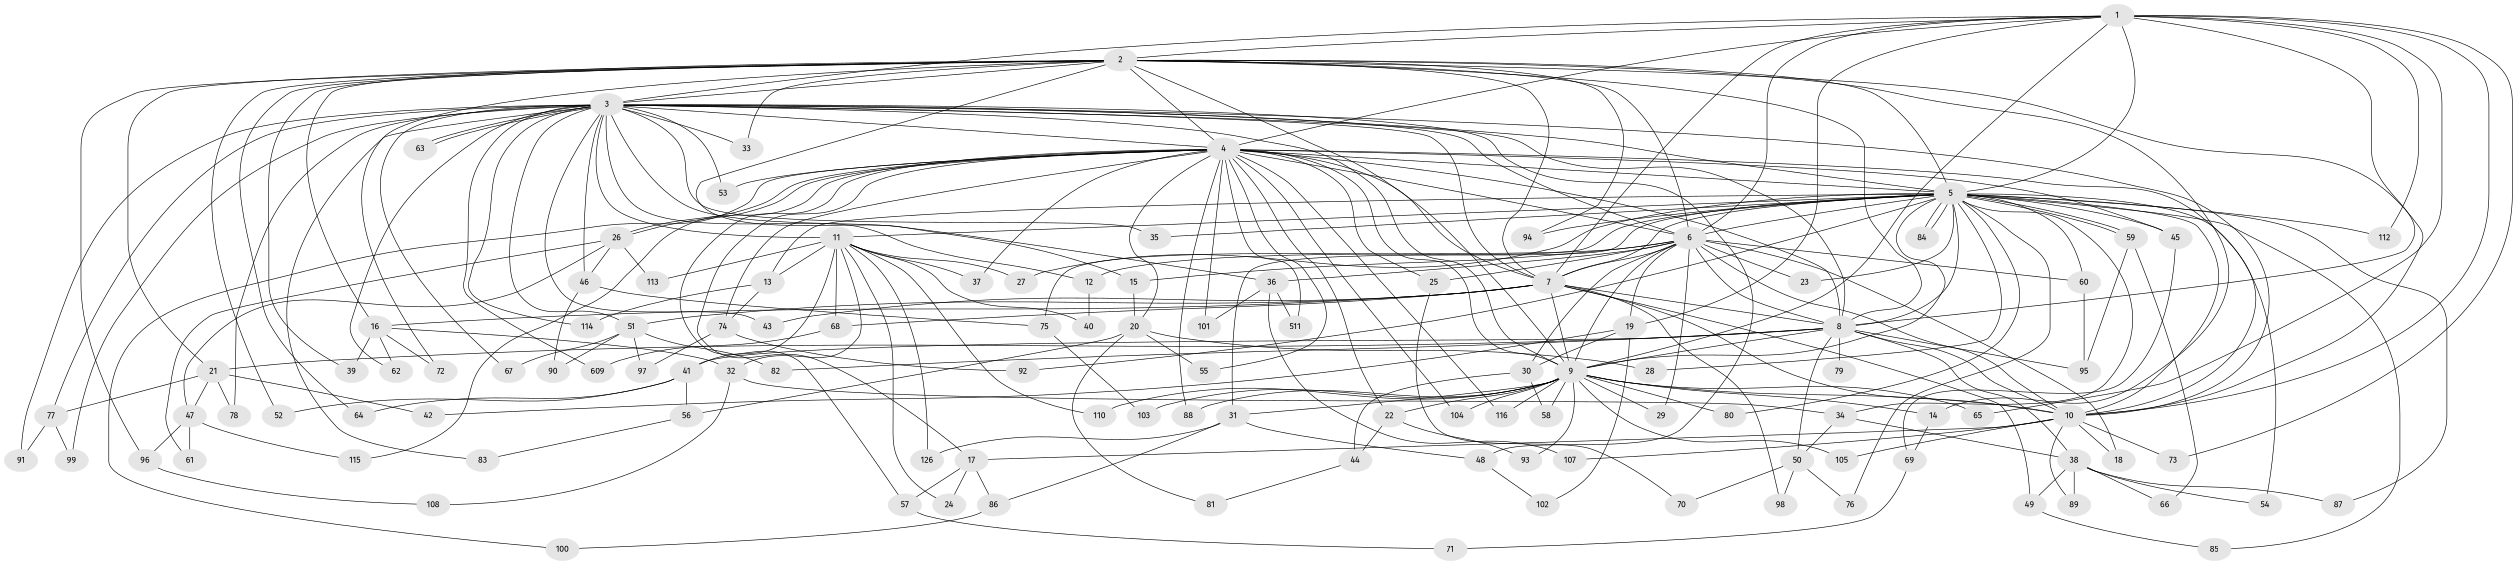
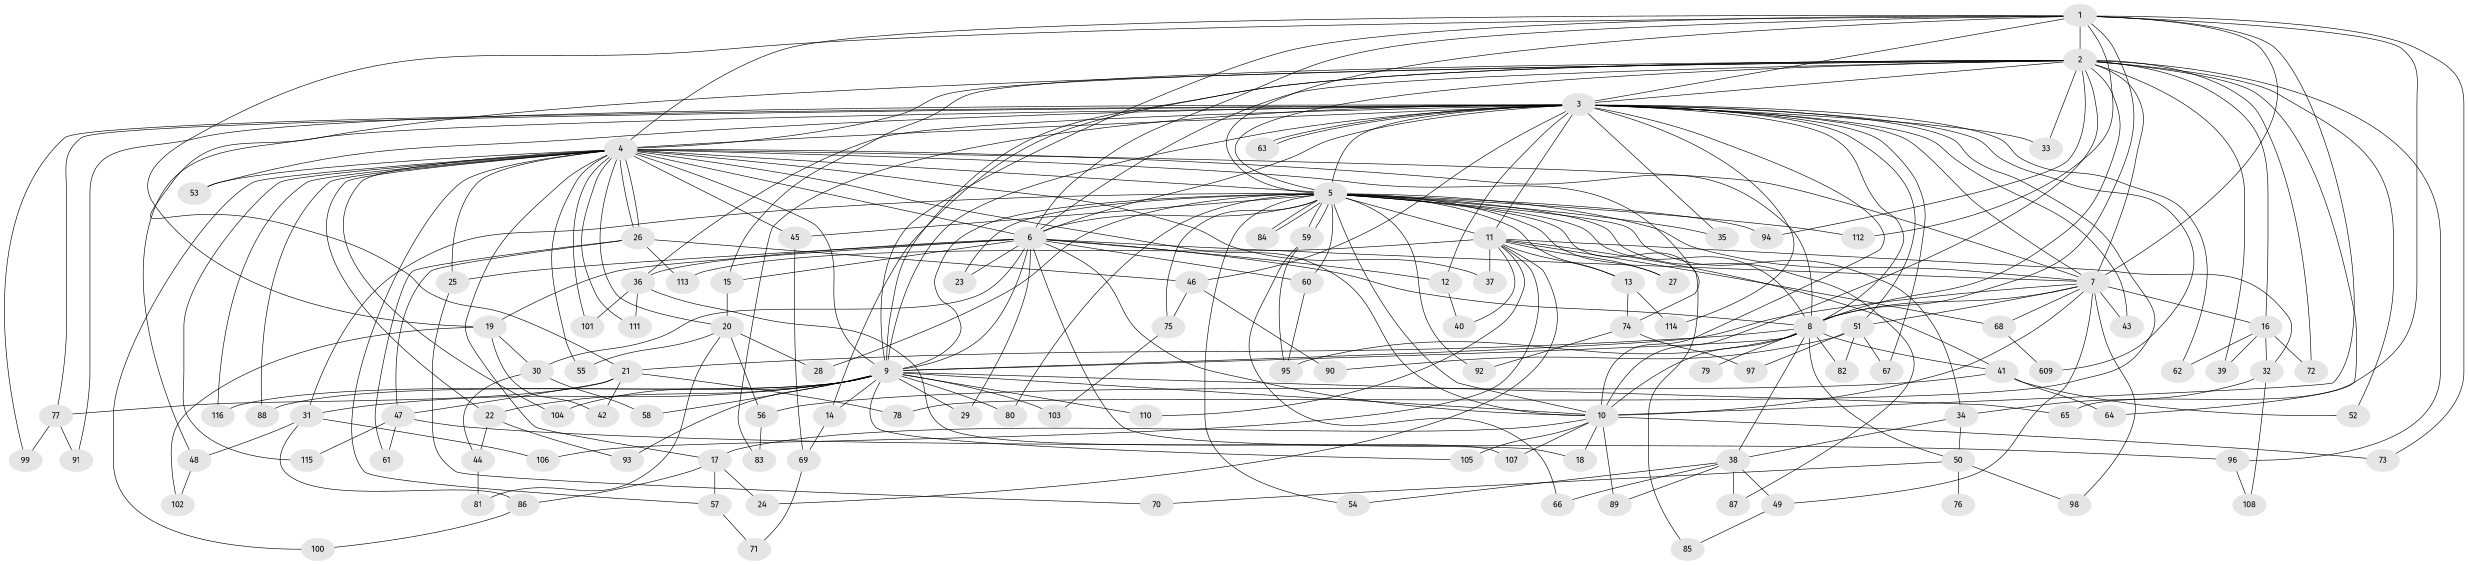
(1295, 327) -> (635, 327)
(2023, 355) -> none
(927, 460) -> (543, 460)
